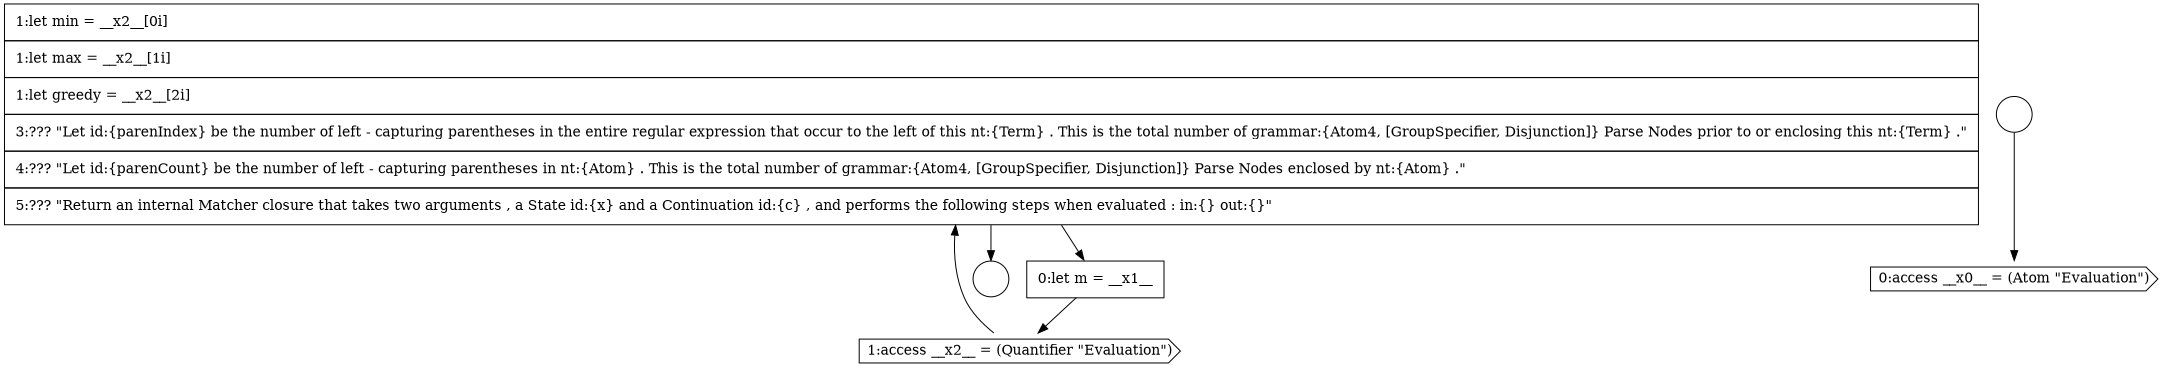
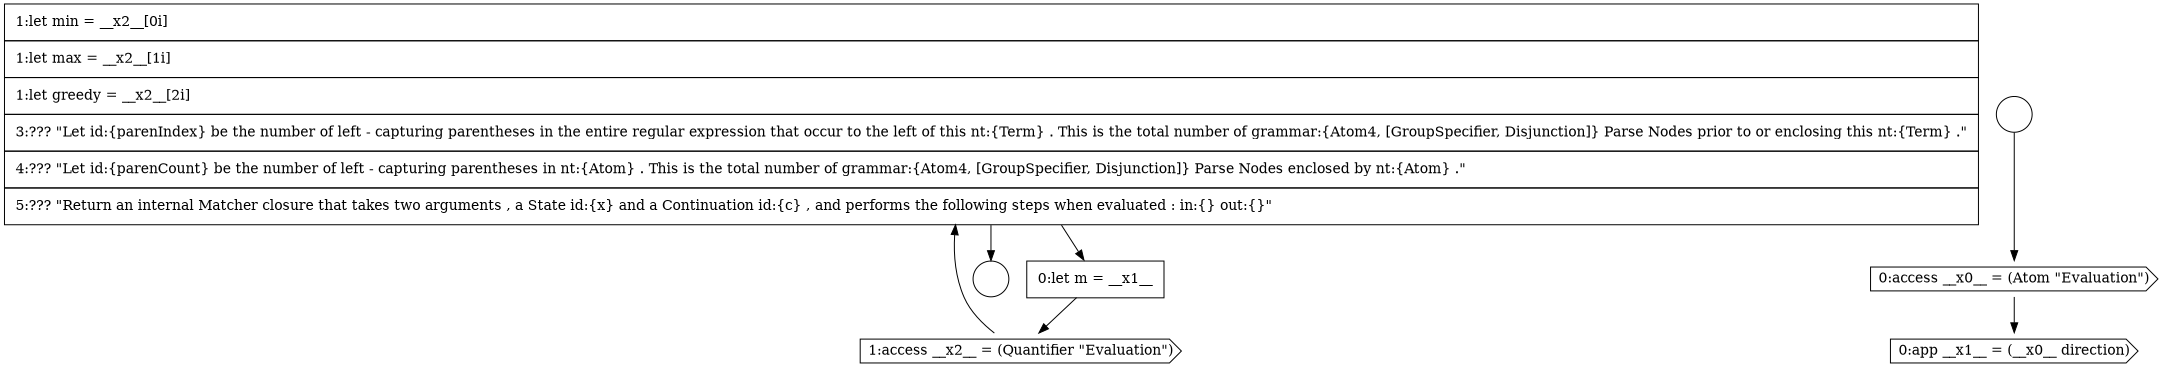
none -> (2014, 351)
